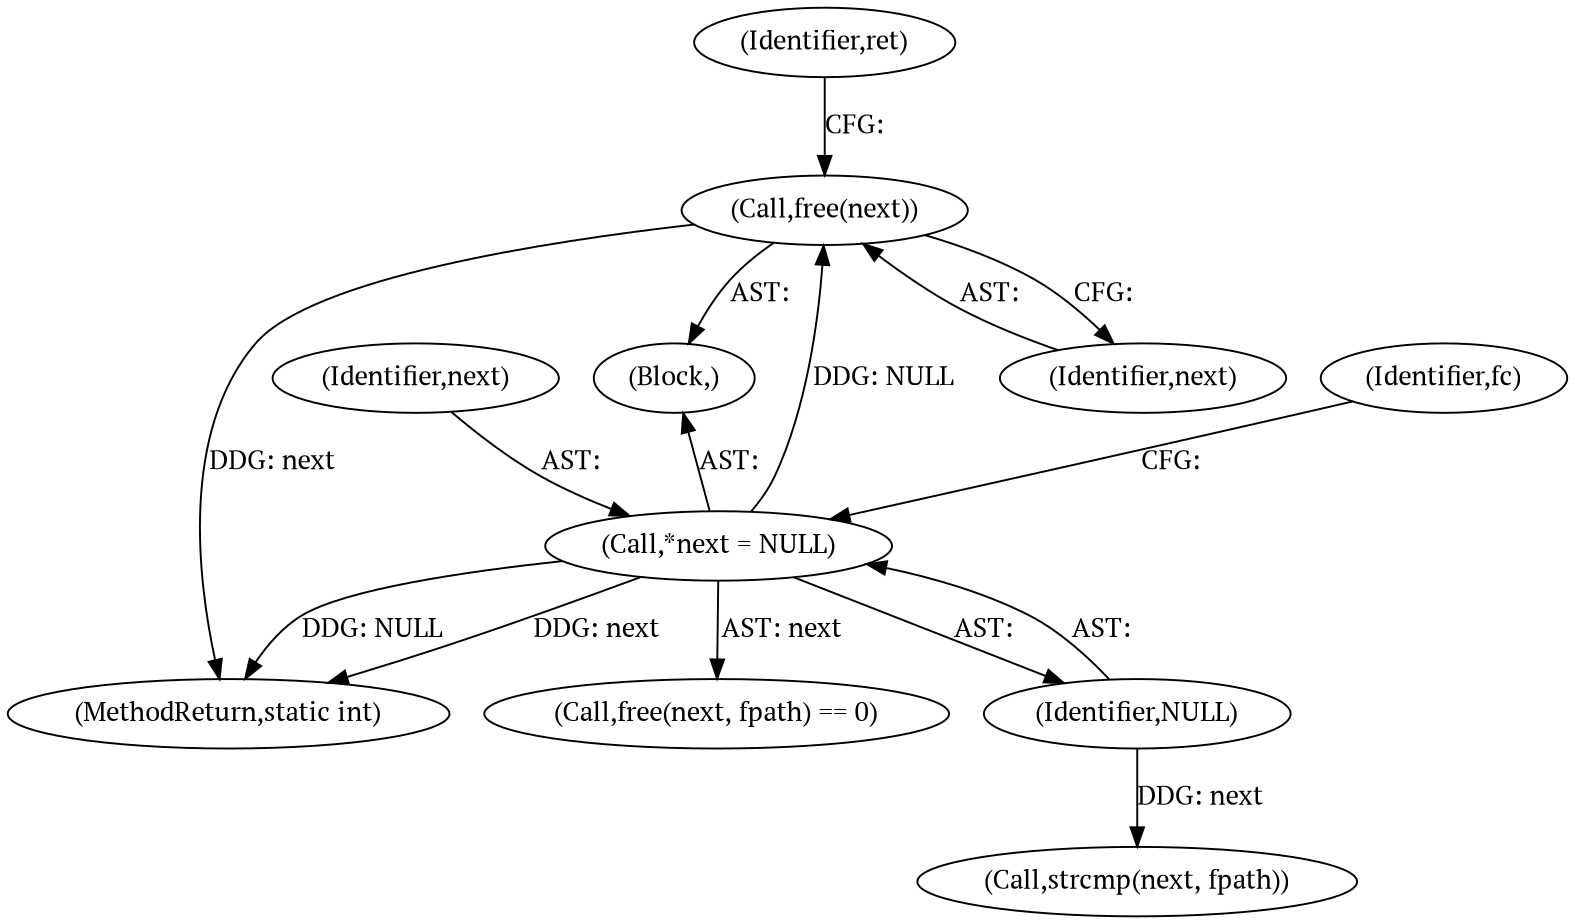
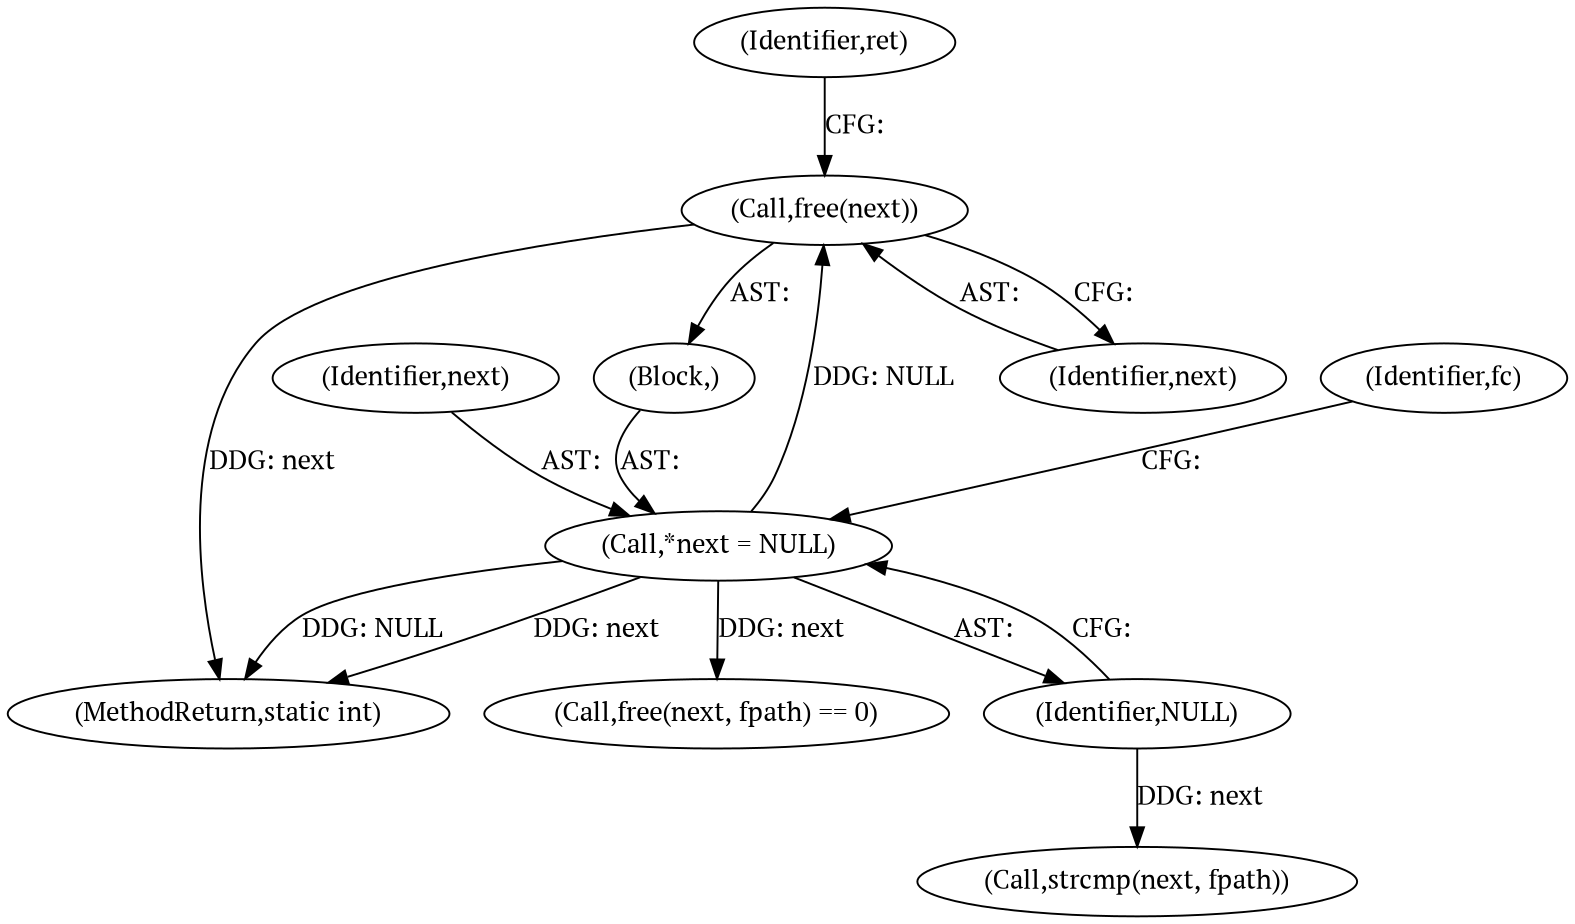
(699, 471) -> (616, 456)
(782, 630) -> (782, 630)
(1105, 630) -> (1105, 630)
